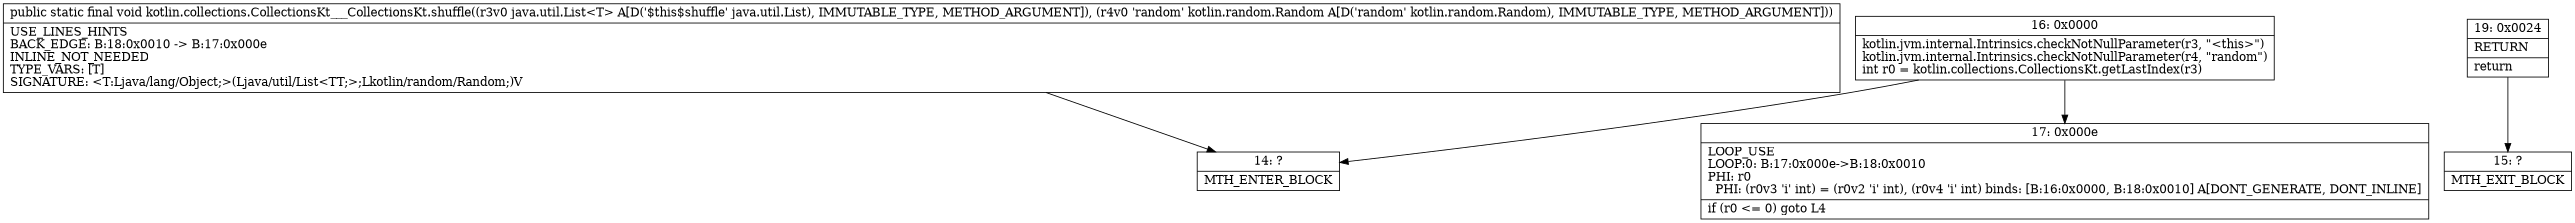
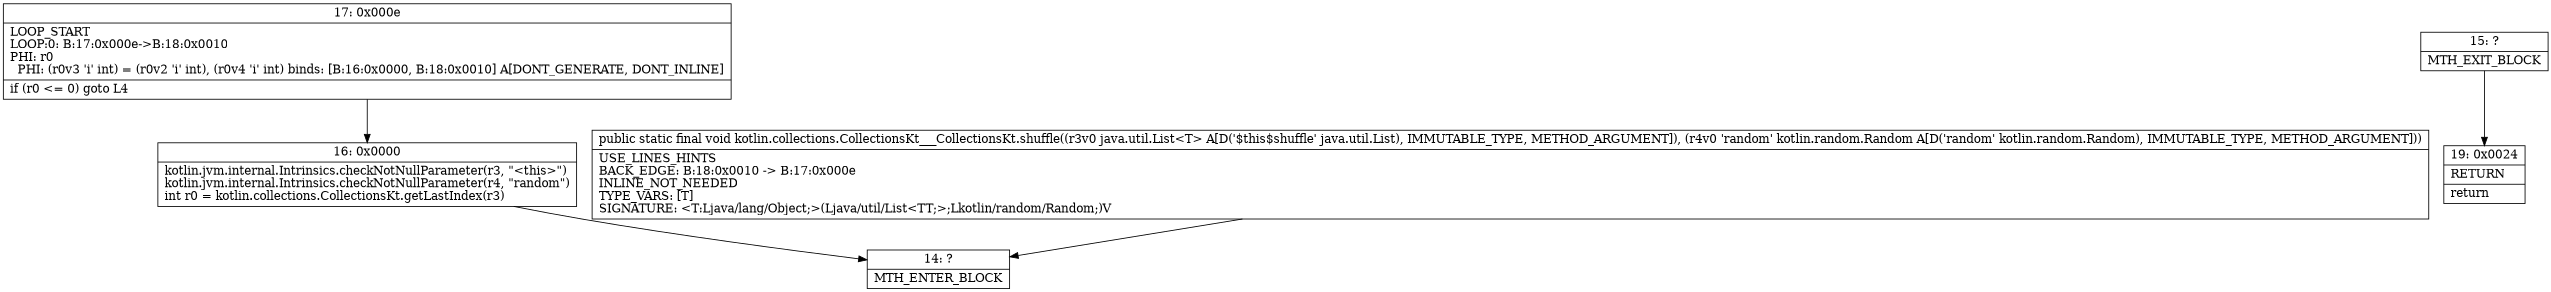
(2065, 98) -> (367, 117)
(2508, 110) -> (2484, 104)
(1742, 152) -> (50, 32)
